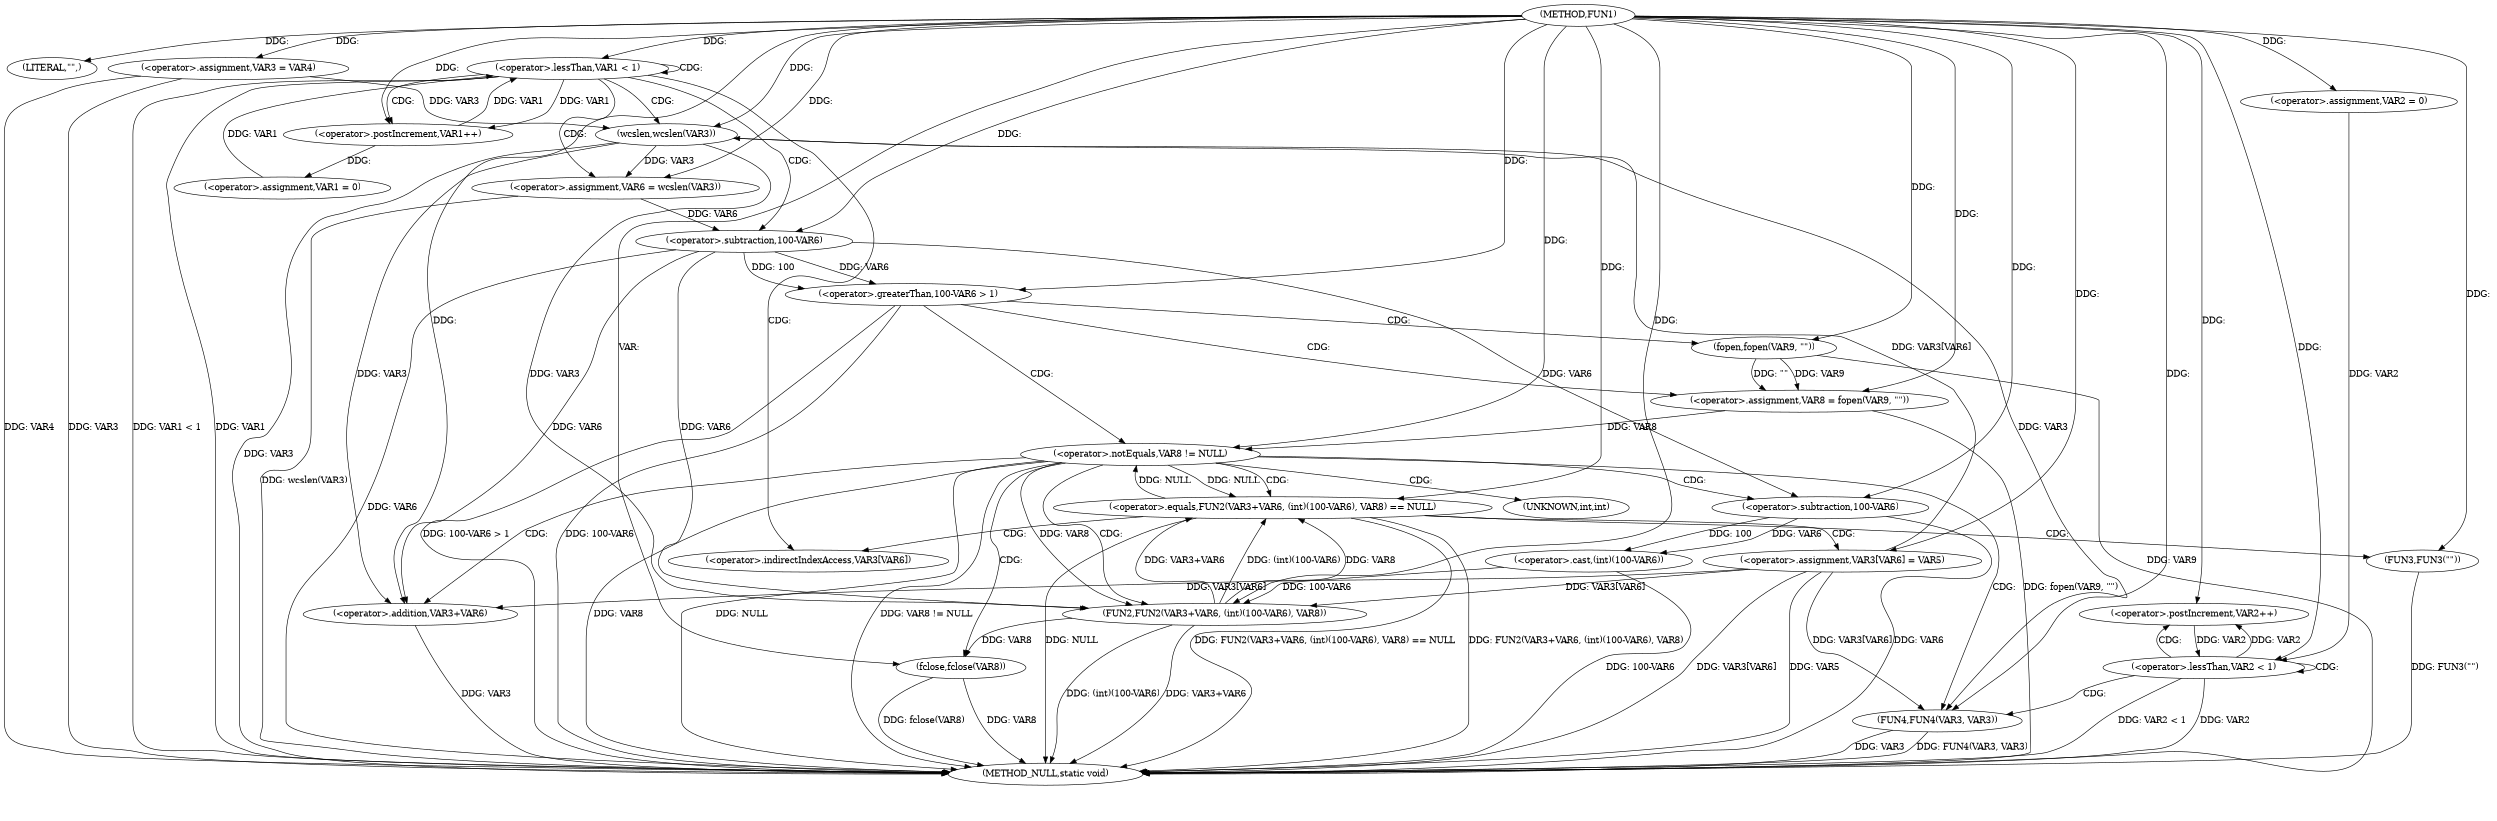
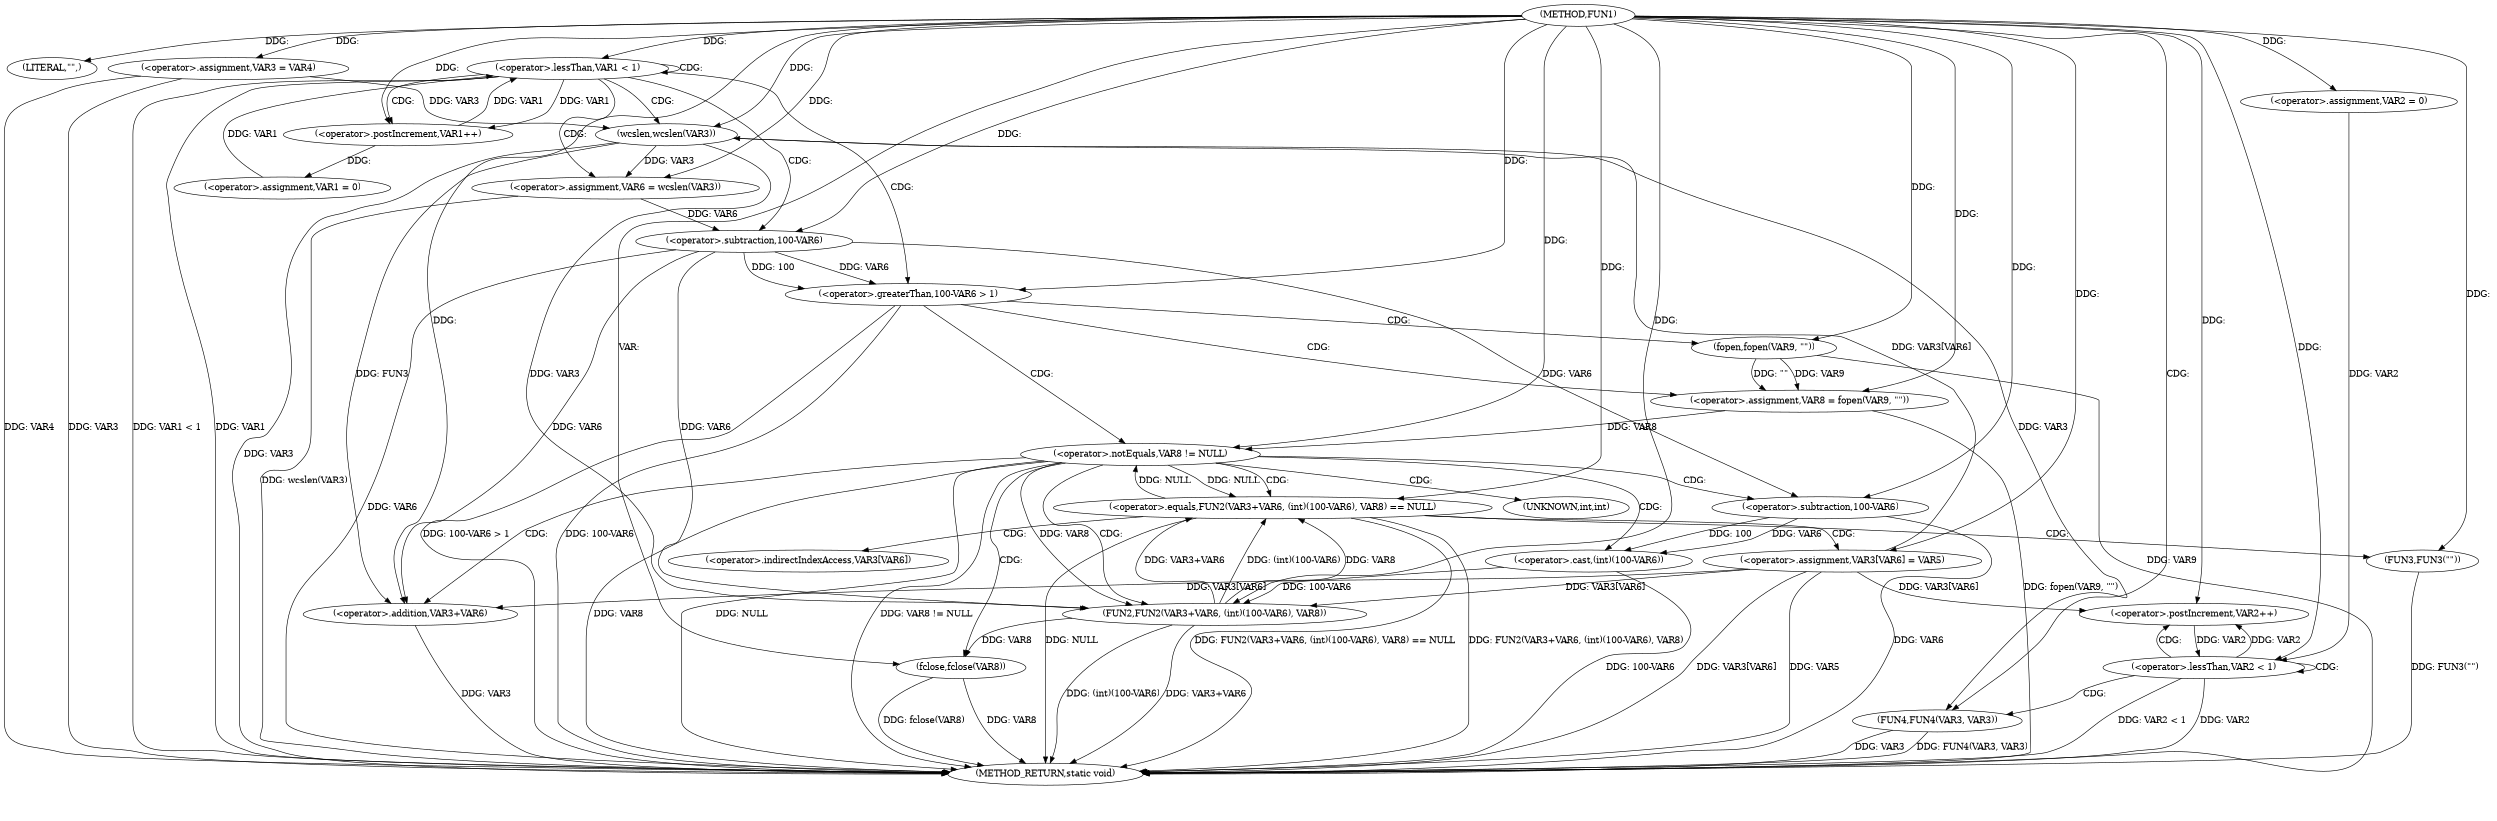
(848, 281) -> (821, 135)
(382, 375) -> (382, 375)
(2180, 375) -> (2180, 375)
(1722, 473) -> (1479, 467)
(1831, 654) -> (1966, 603)
(1046, 774) -> (1046, 774)
